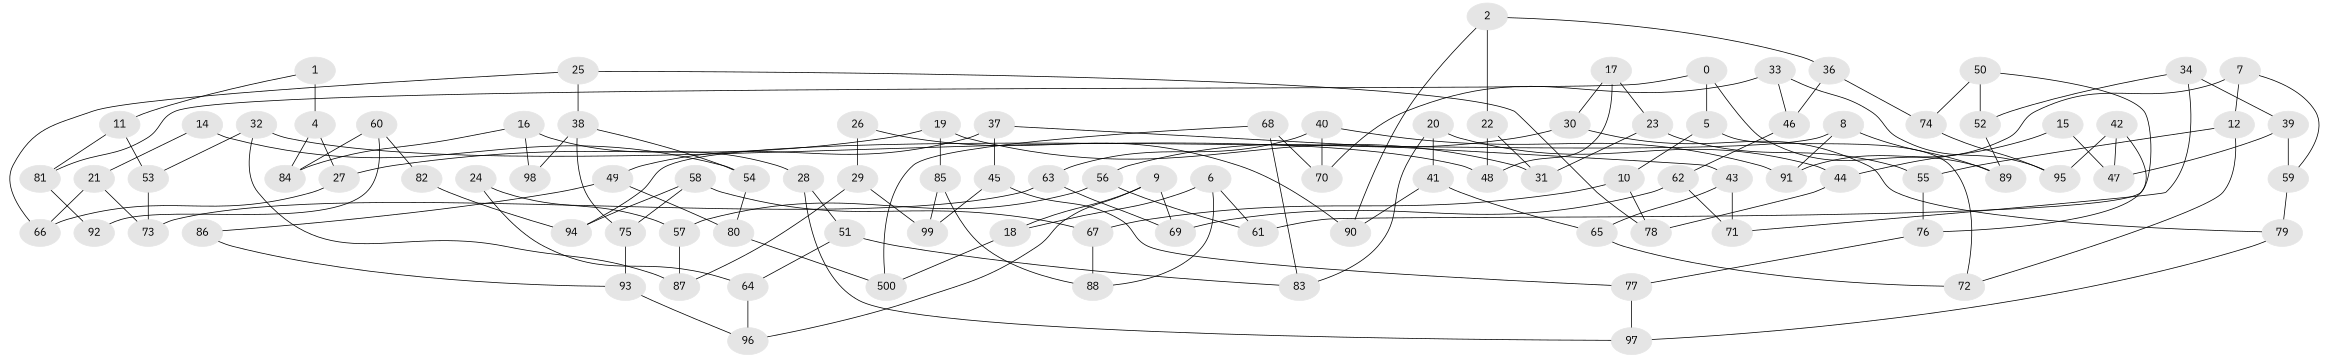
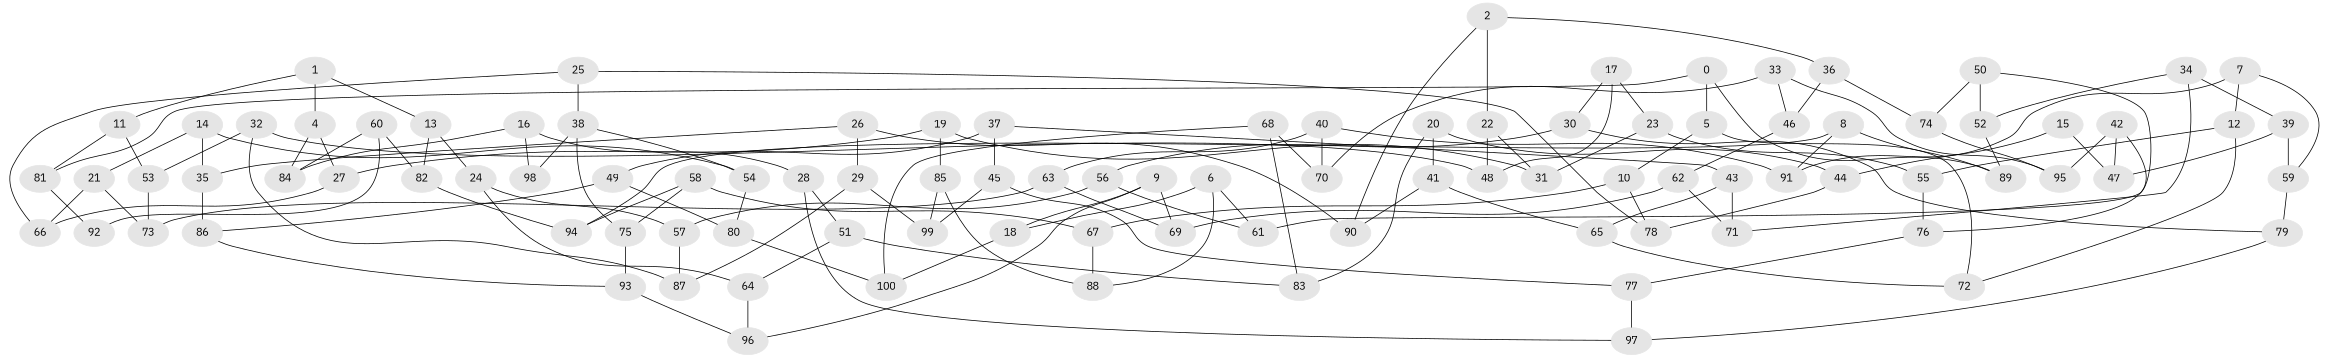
none -> (431, 125)
none -> (202, 179)
(886, 287) -> (886, 287)
